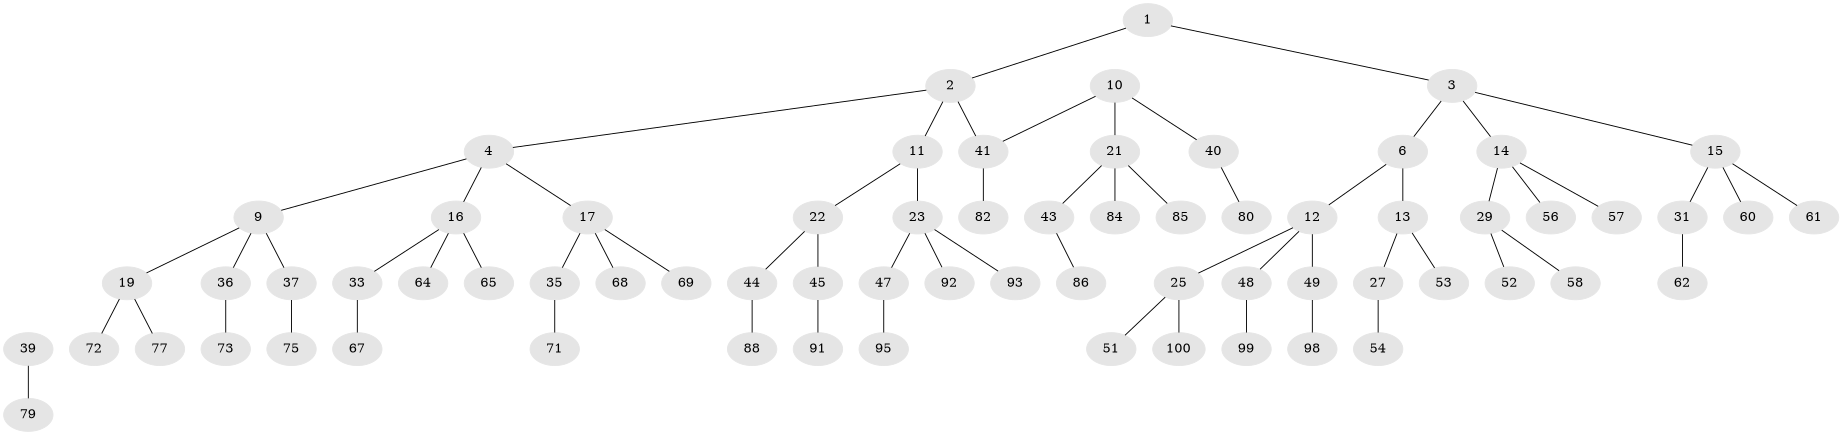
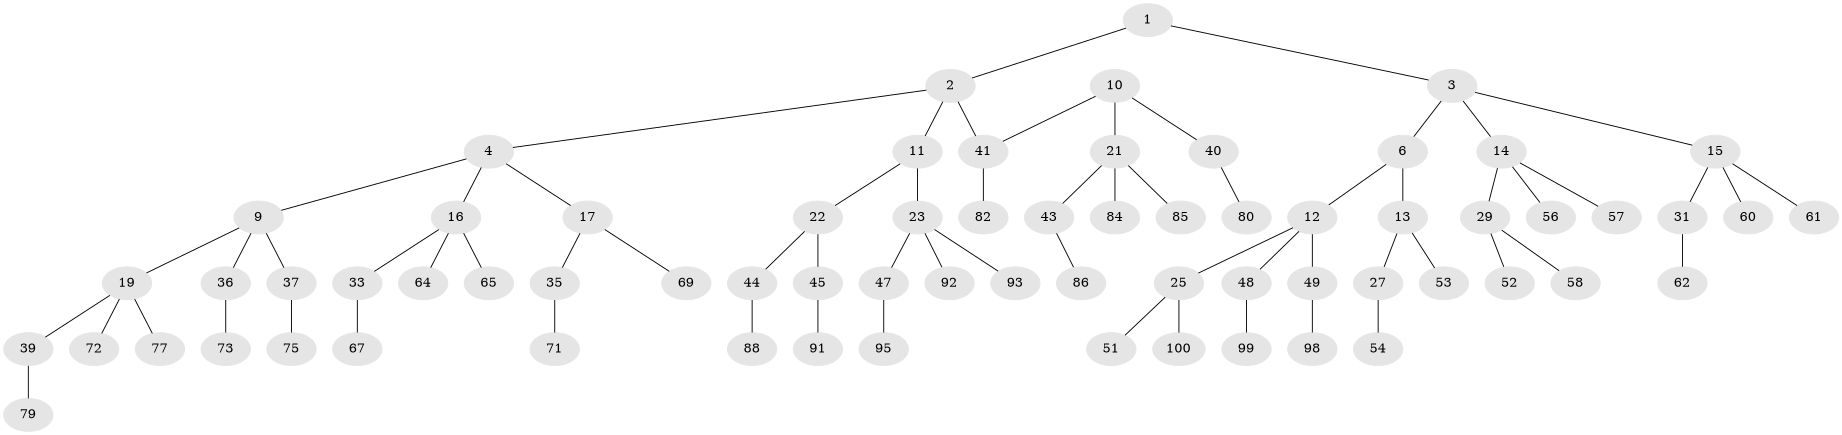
(621, 283) -> none
none -> (78, 316)
